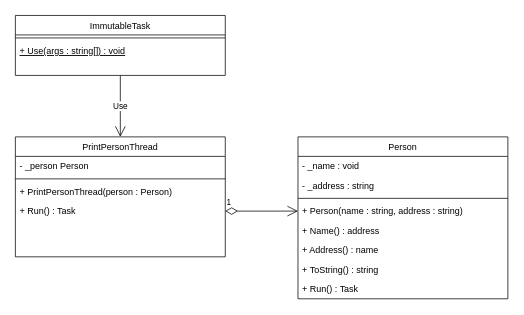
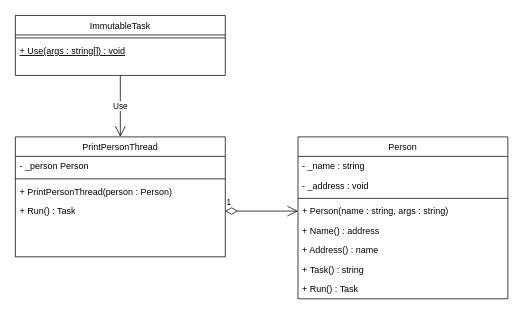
(332, 167) -> (337, 167)
(344, 186) -> (339, 186)
(393, 212) -> (385, 212)
(349, 270) -> (340, 270)
